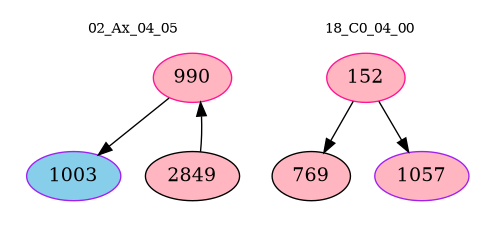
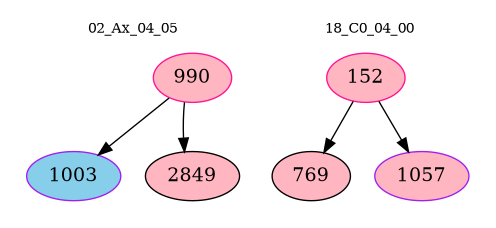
(202, 134) -> (183, 120)
